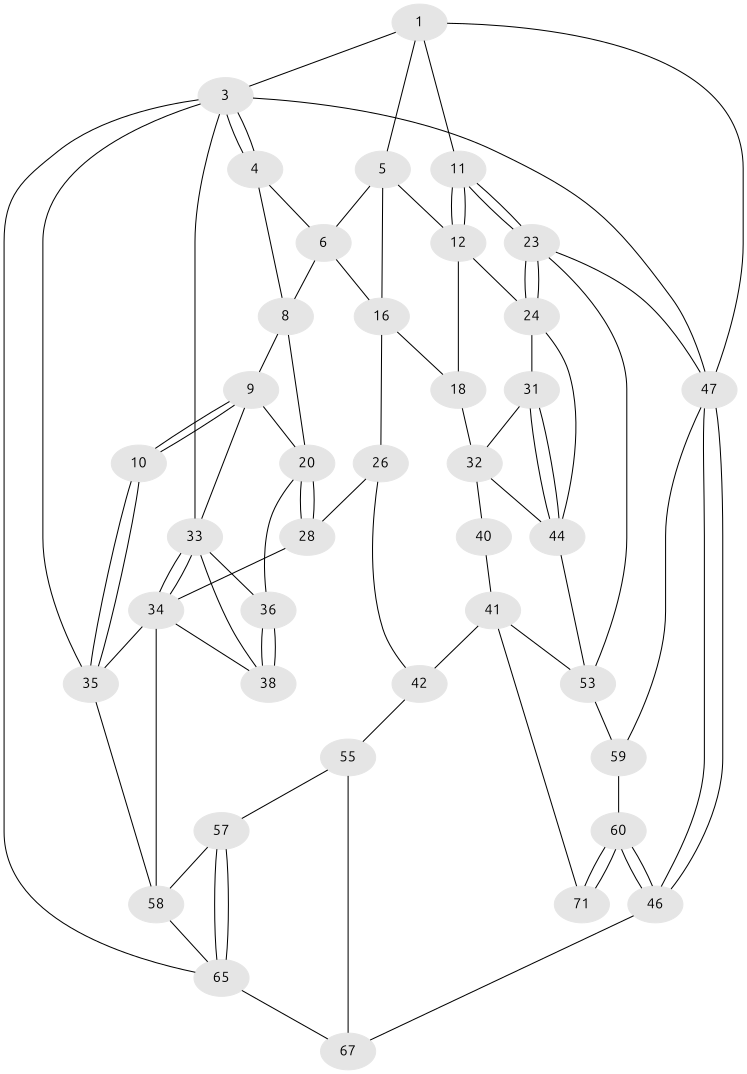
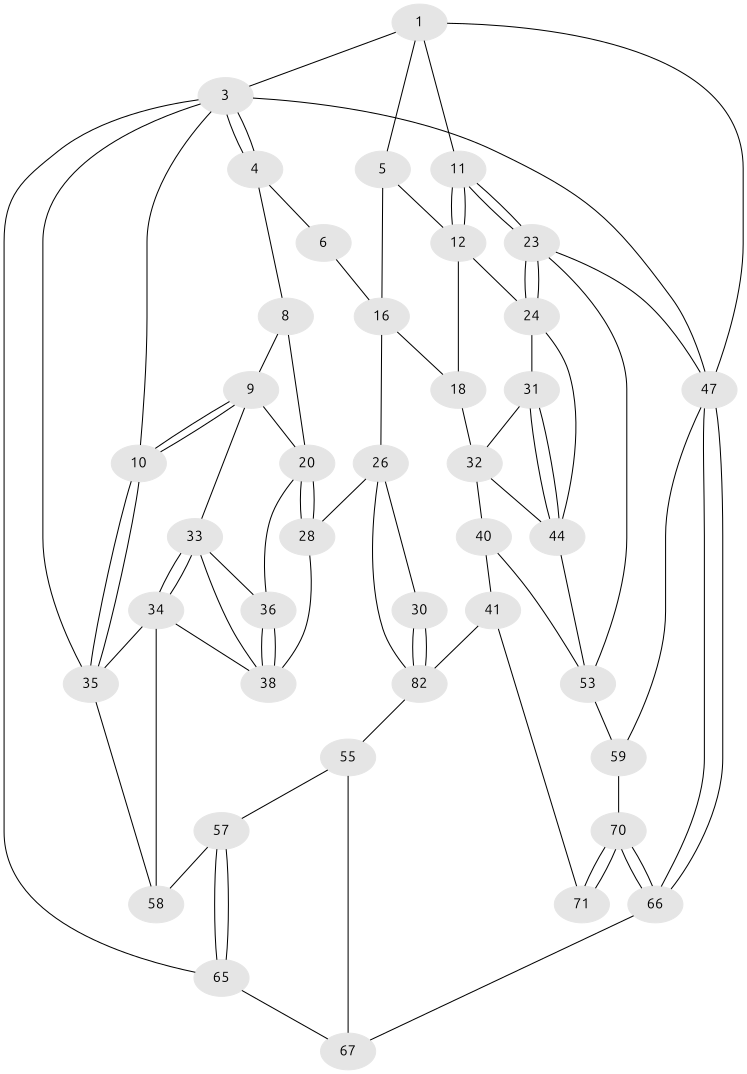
(353, 206) -> none
(305, 280) -> none
(195, 315) -> (147, 269)
(240, 570) -> (309, 615)
none -> (420, 610)
(541, 647) -> (541, 608)
(420, 684) -> (420, 684)
(619, 831) -> (619, 831)
(655, 904) -> (655, 904)
(189, 941) -> none
